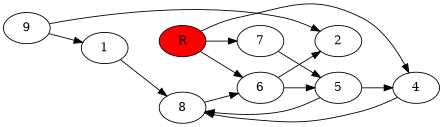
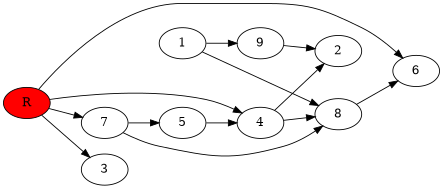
(62, 37) -> (217, 43)
(294, 68) -> (297, 89)
(295, 88) -> none
(268, 113) -> (220, 156)
none -> (105, 170)
